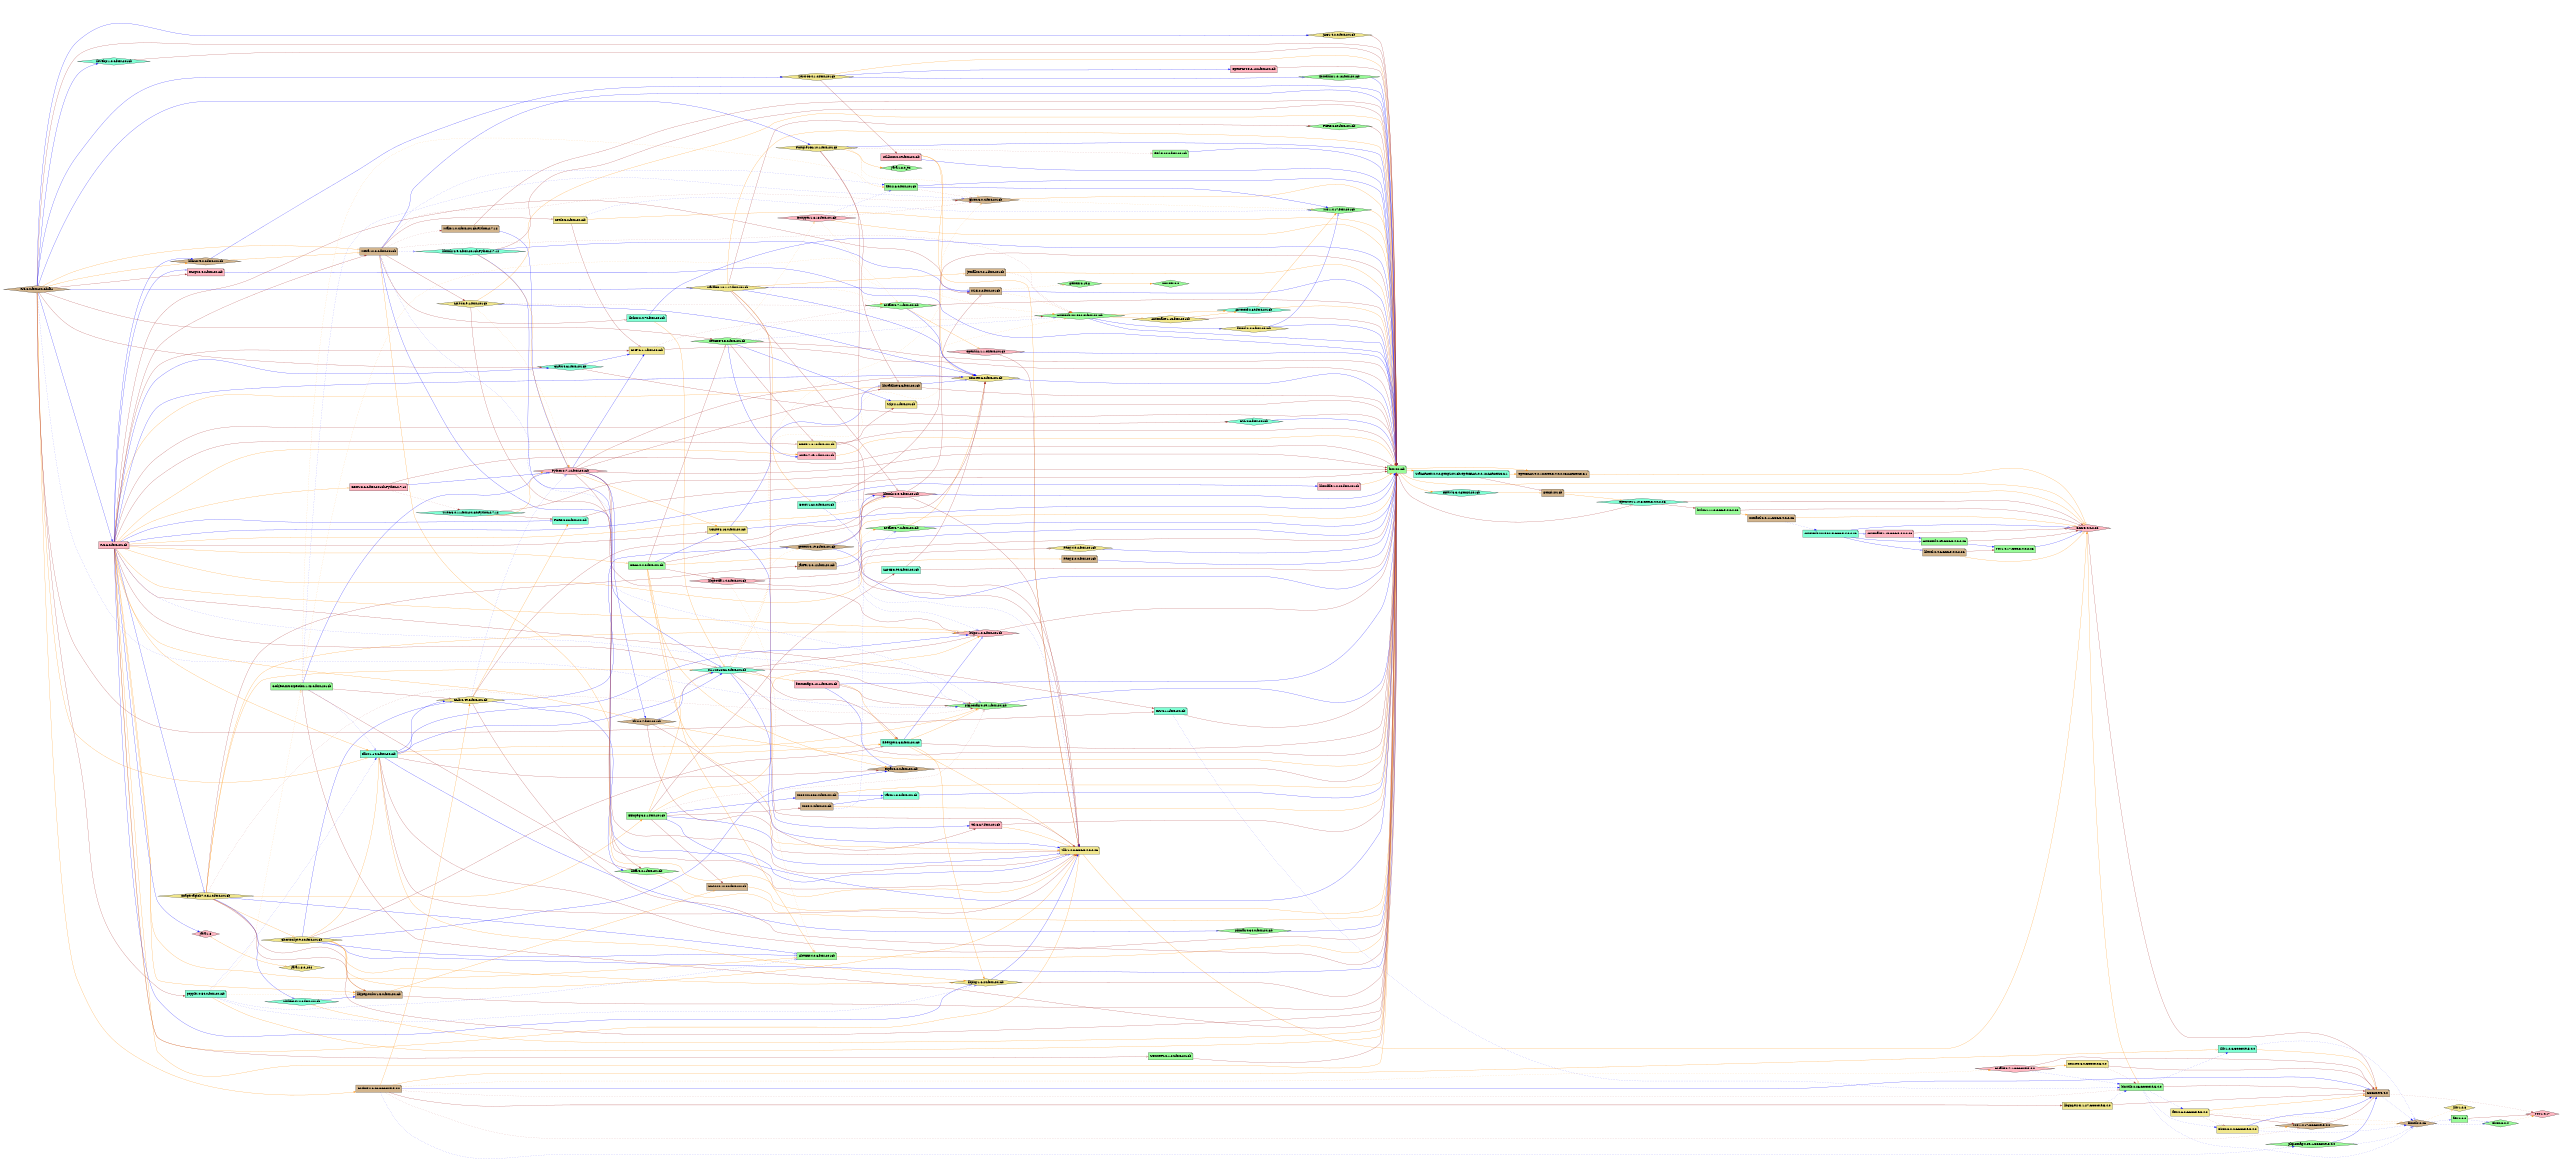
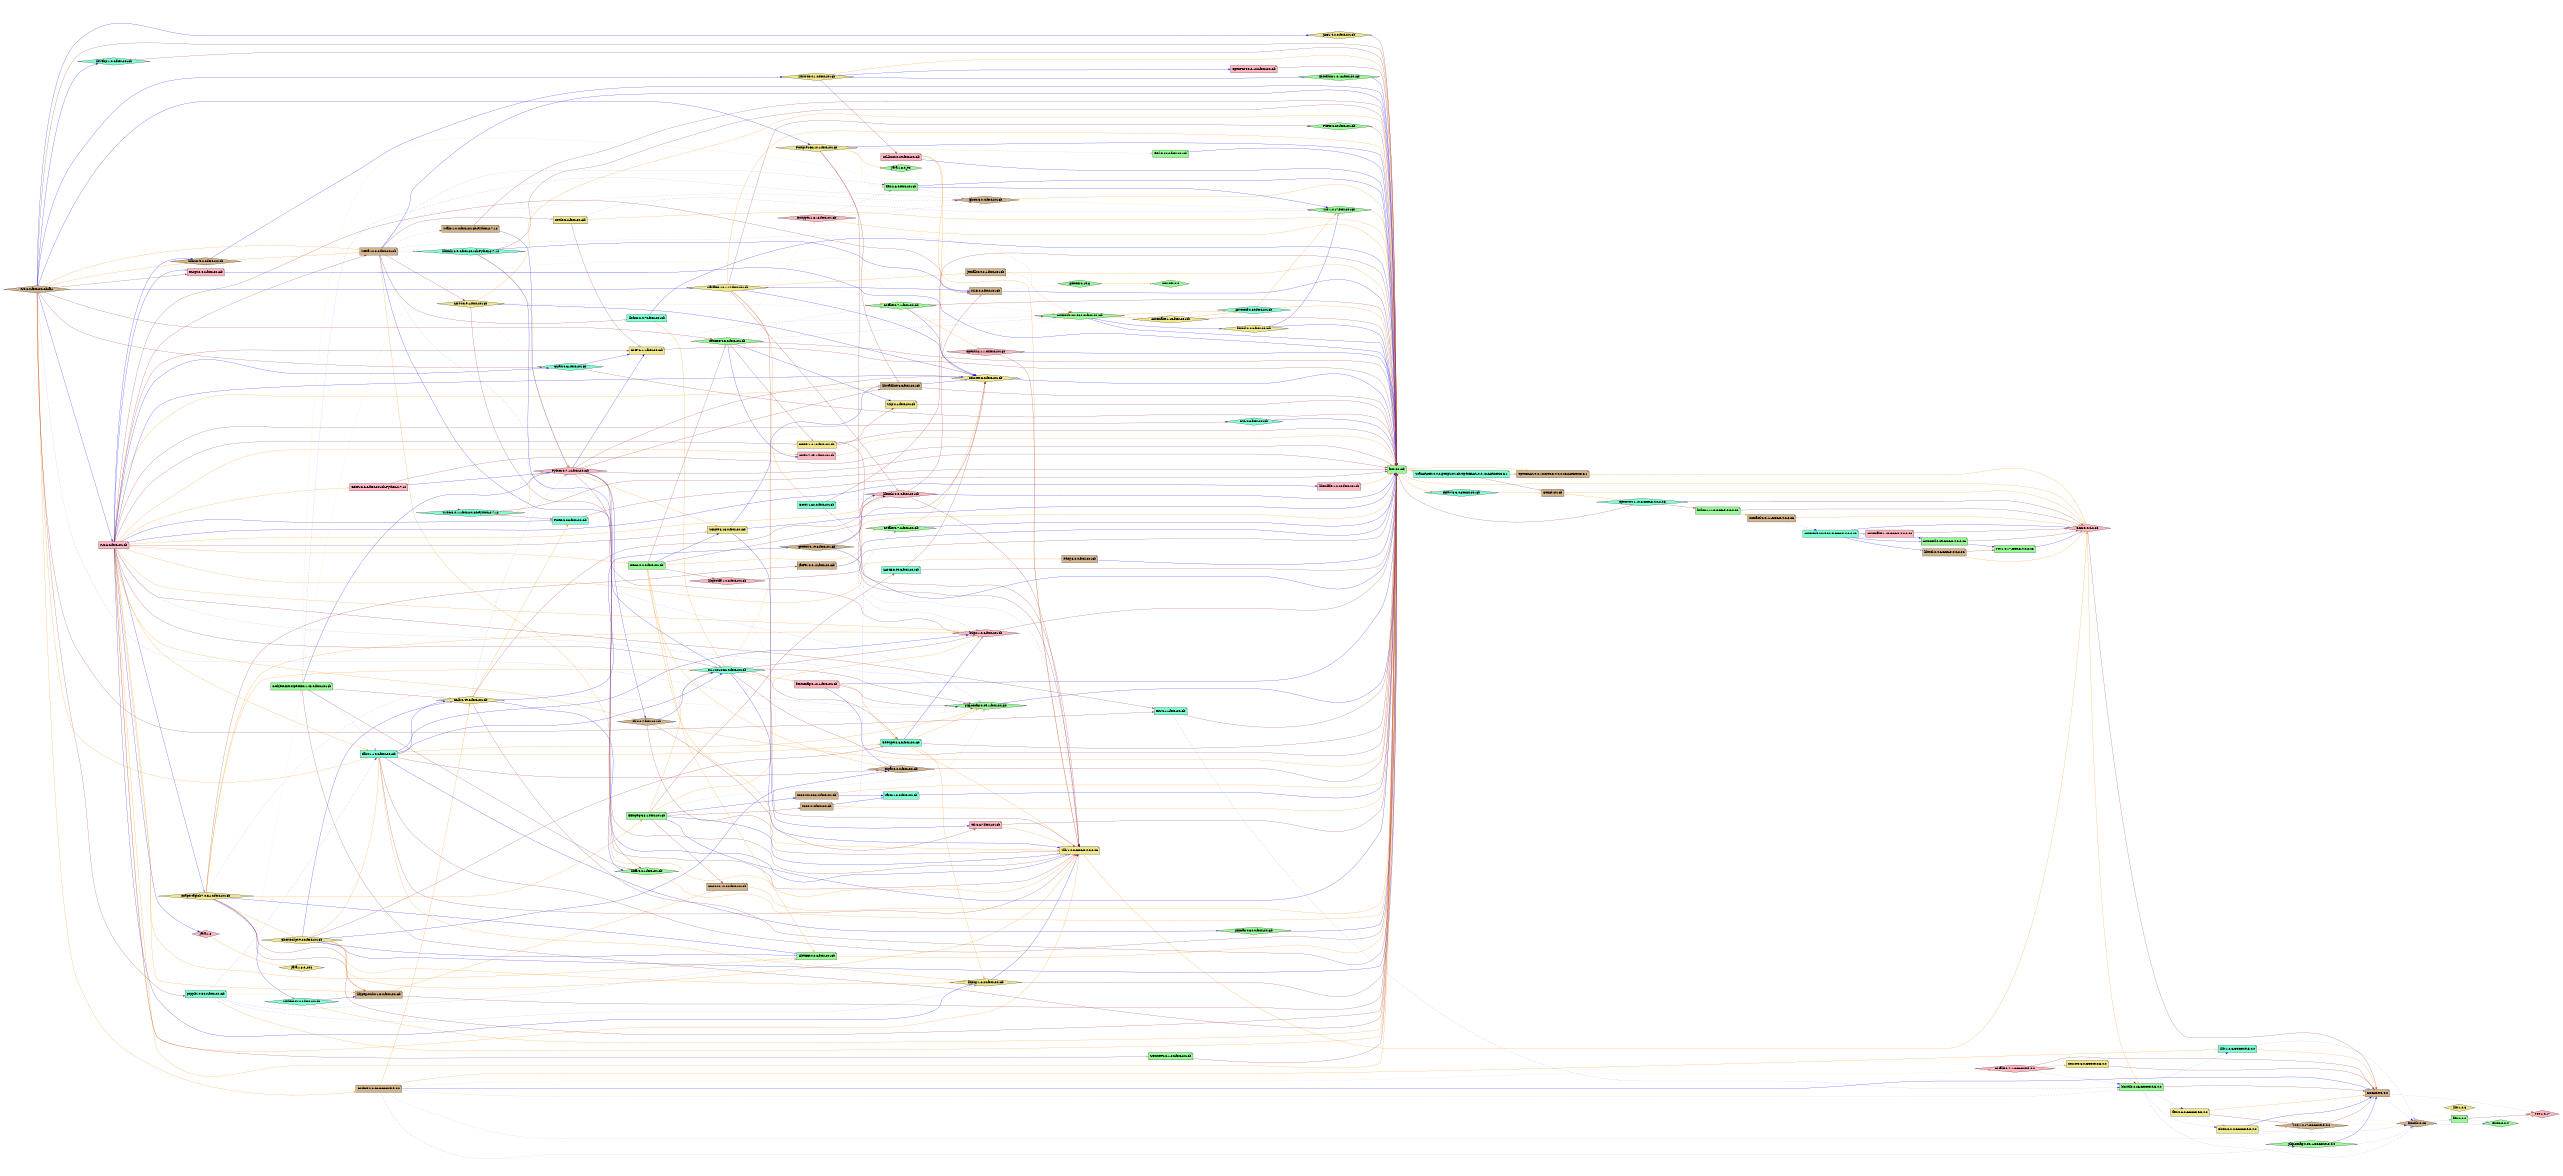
(1080, 548) -> none
(2087, 1106) -> none
